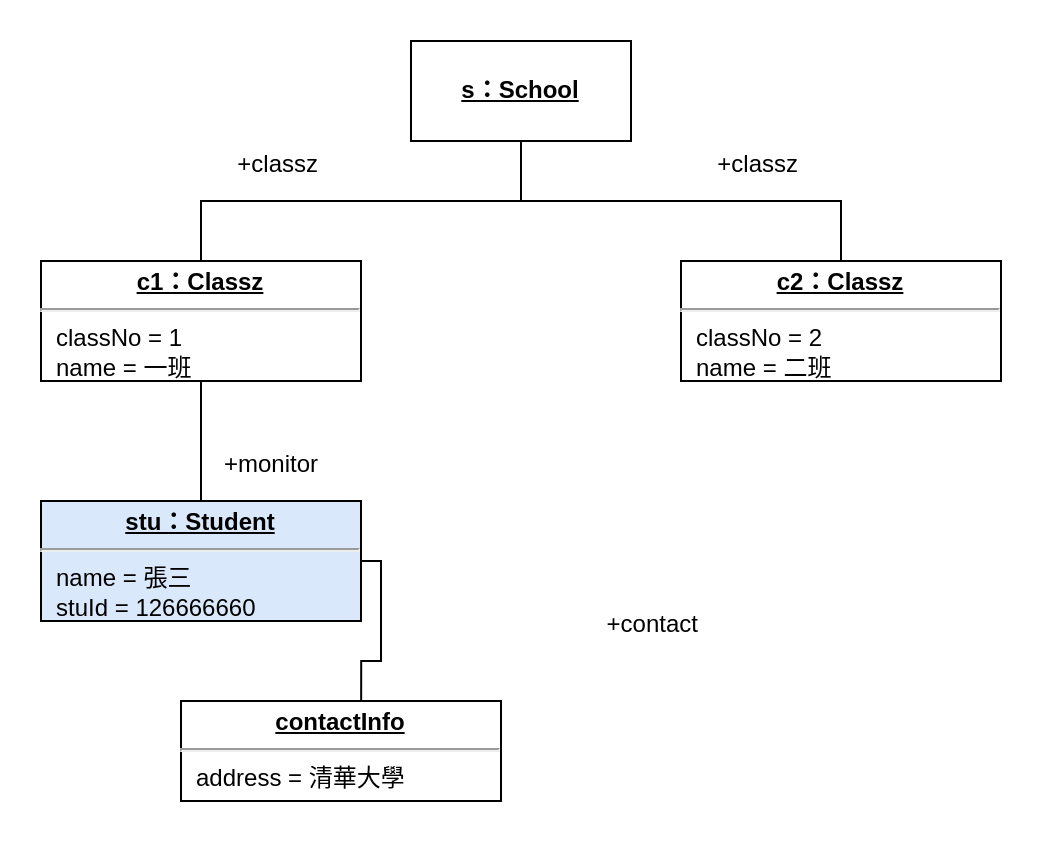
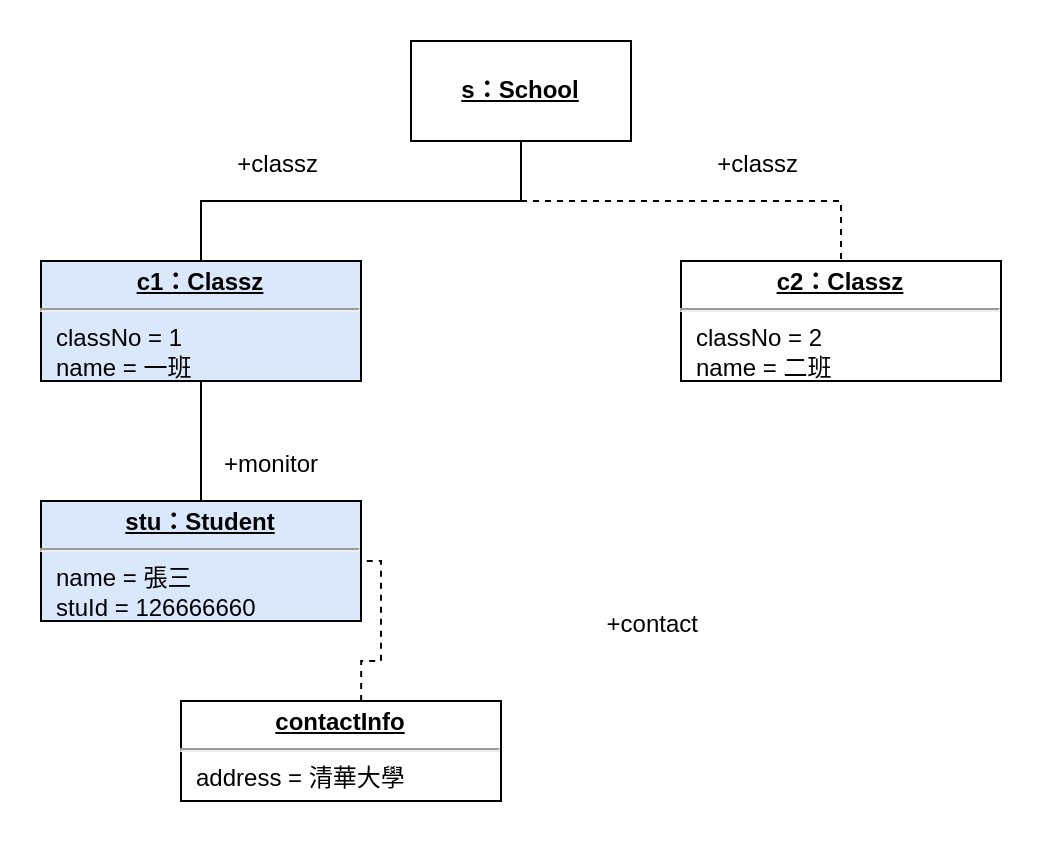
(713, 201) -> (713, 201)
(201, 321) -> (201, 321)
(381, 628) -> (381, 628)
